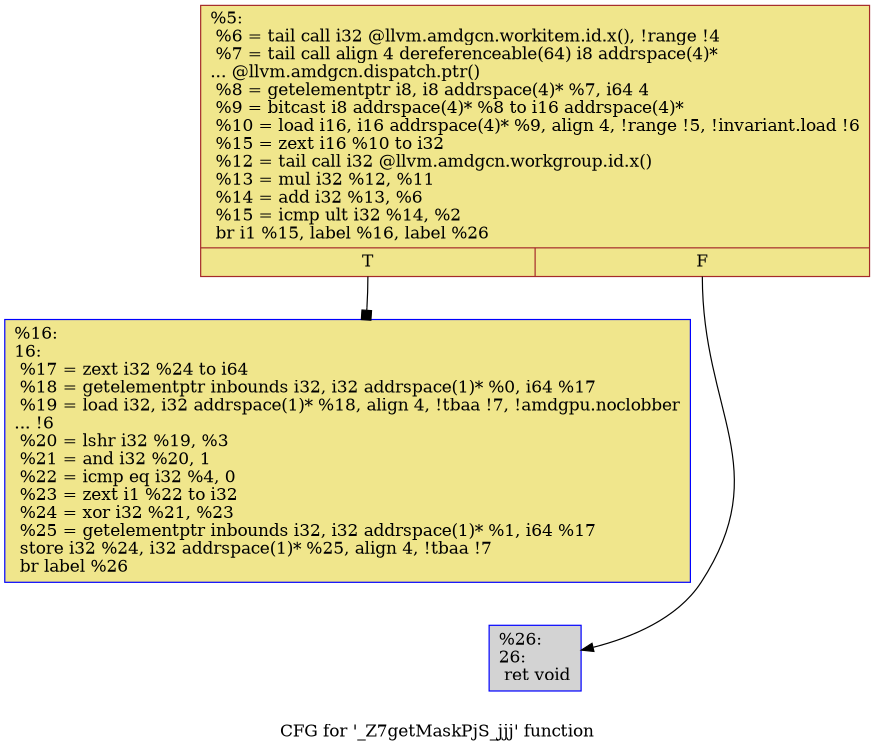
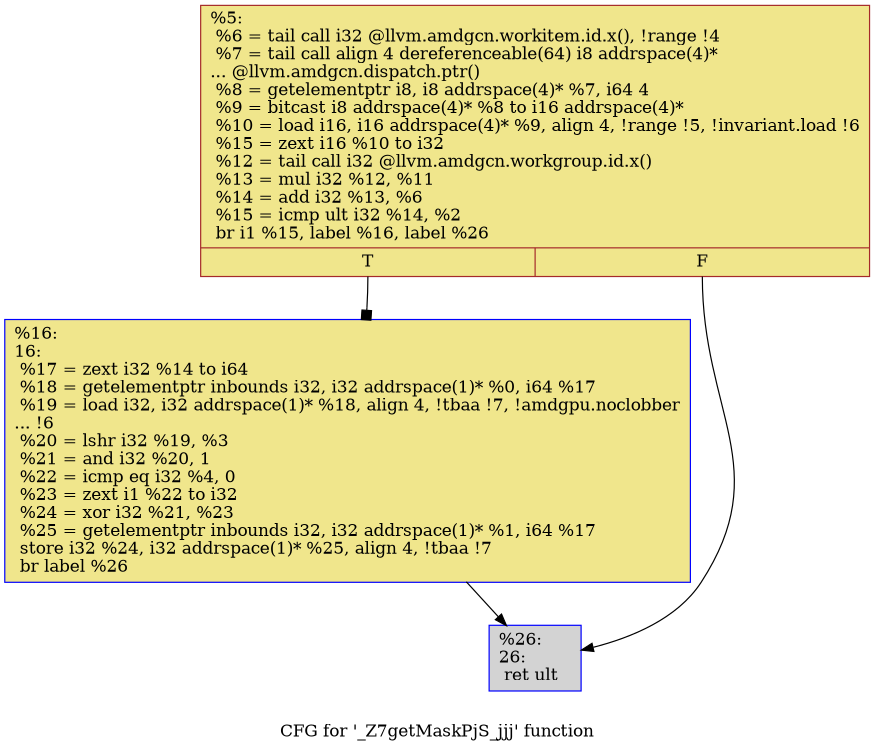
(131, 370) -> (131, 370)
none -> (482, 599)
(535, 675) -> (529, 675)
